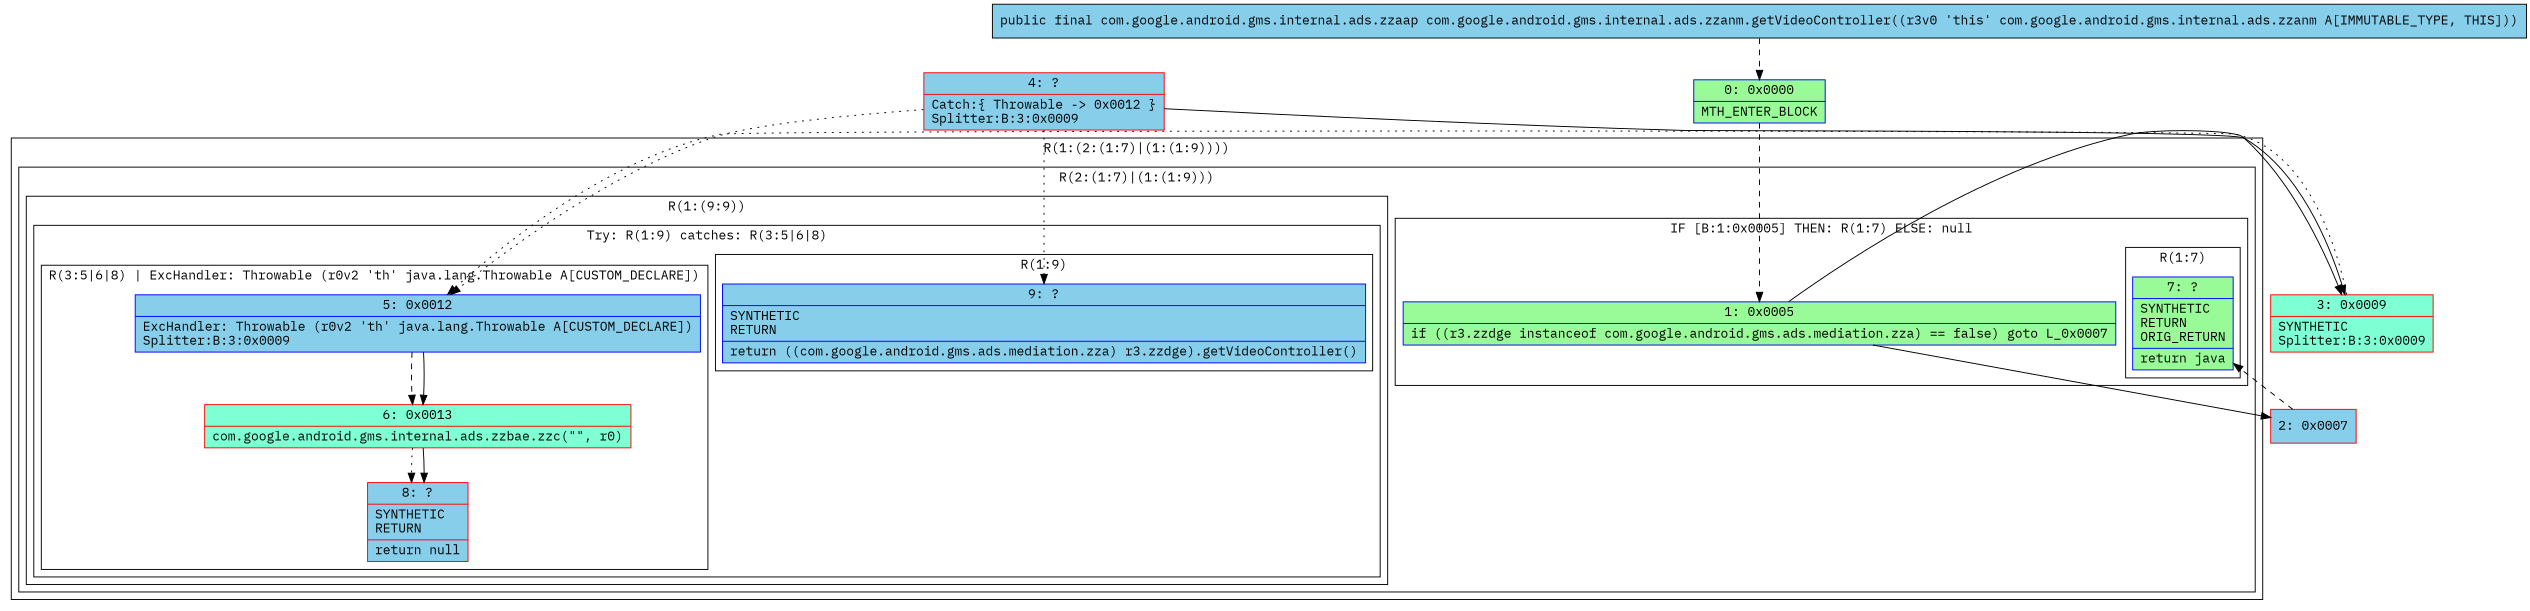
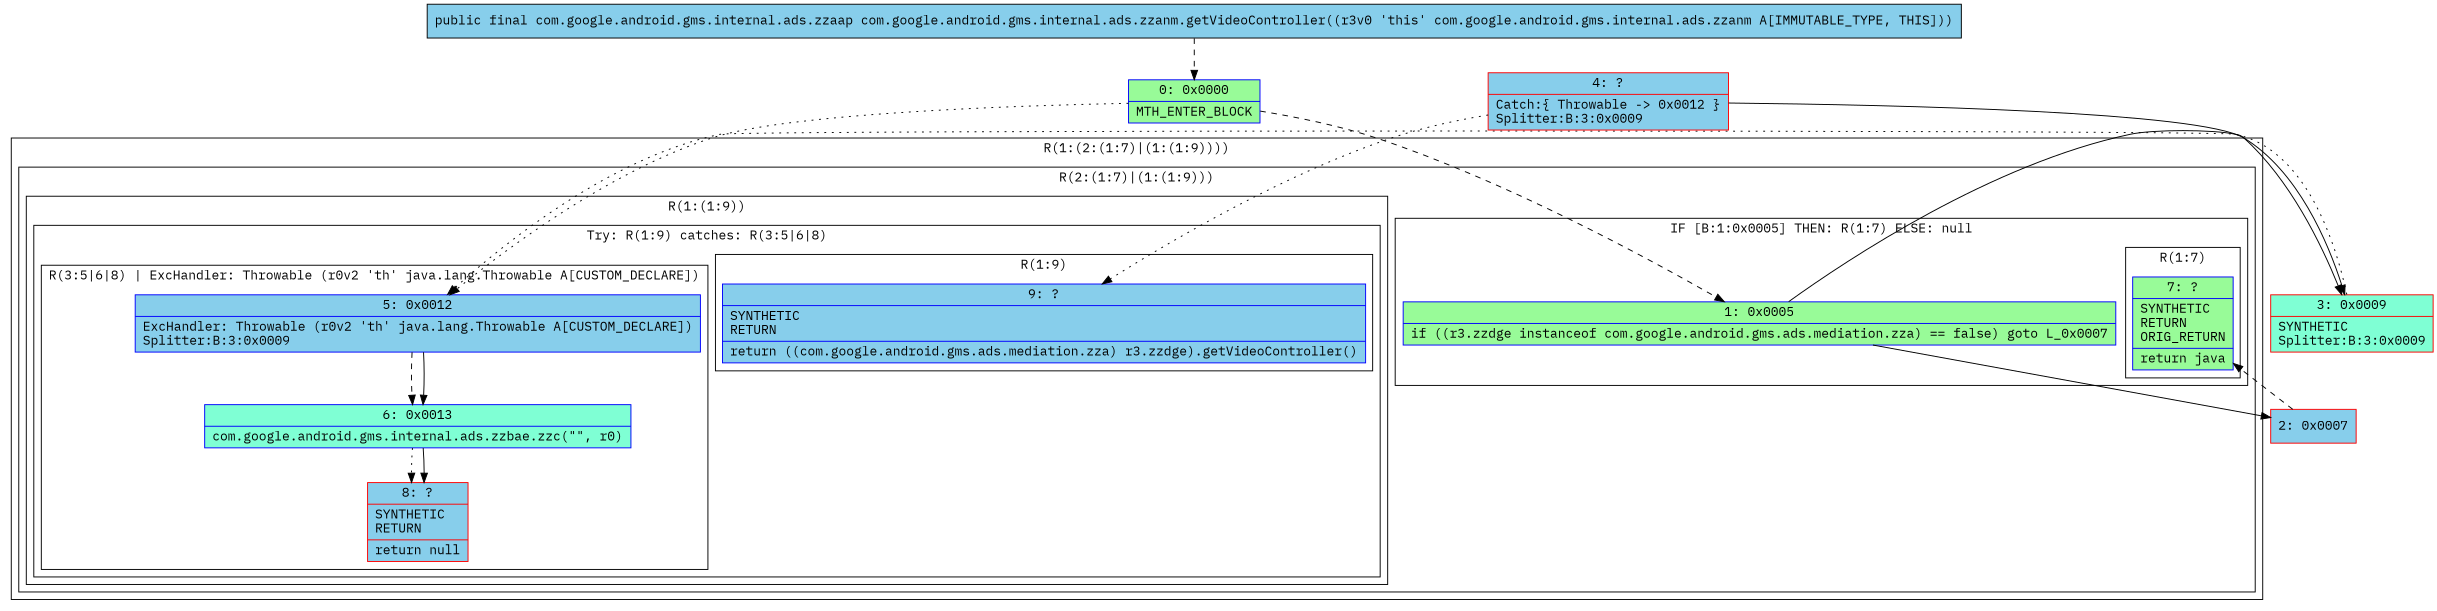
(628, 175) -> (771, 126)
(707, 207) -> (707, 207)
(418, 426) -> (418, 426)
